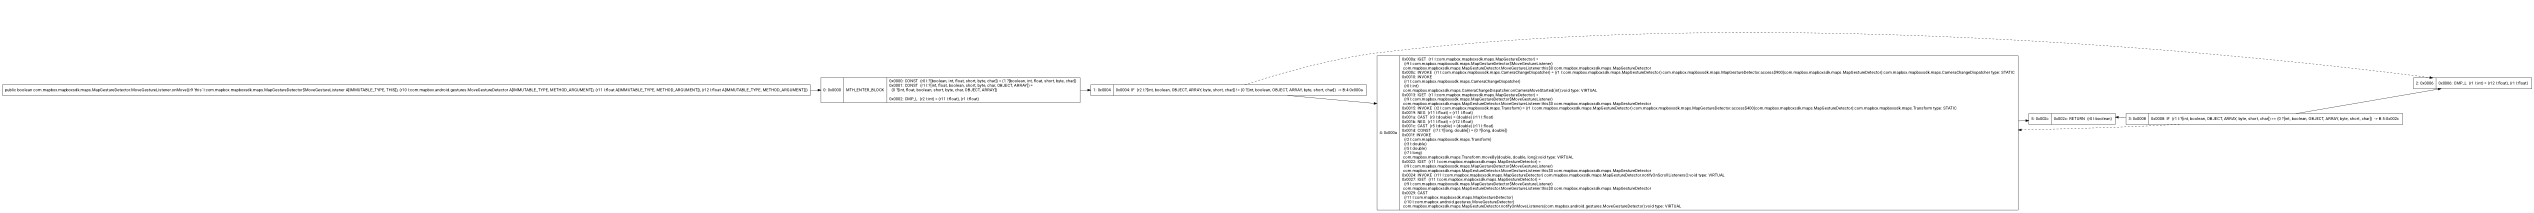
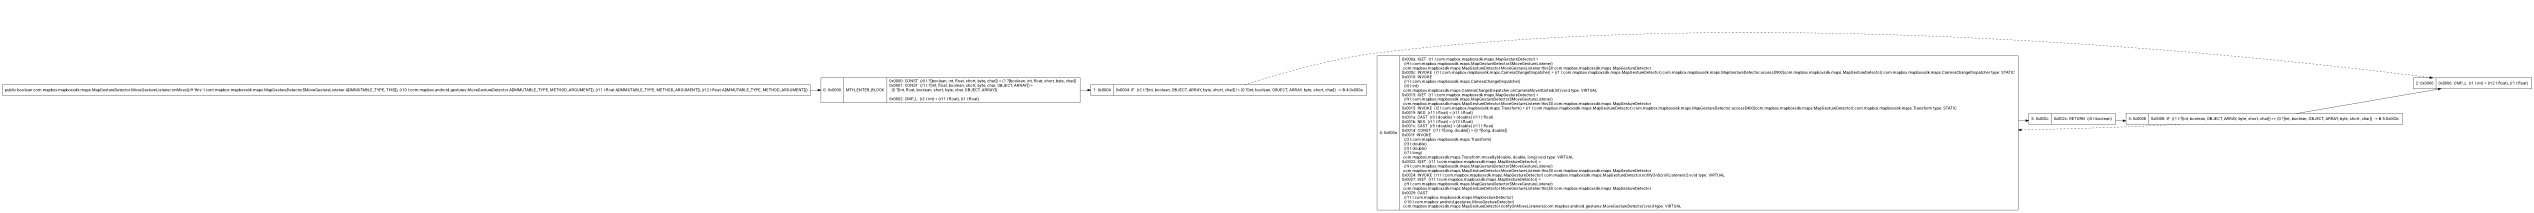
(1331, 99) -> none
(2122, 117) -> (2119, 121)
